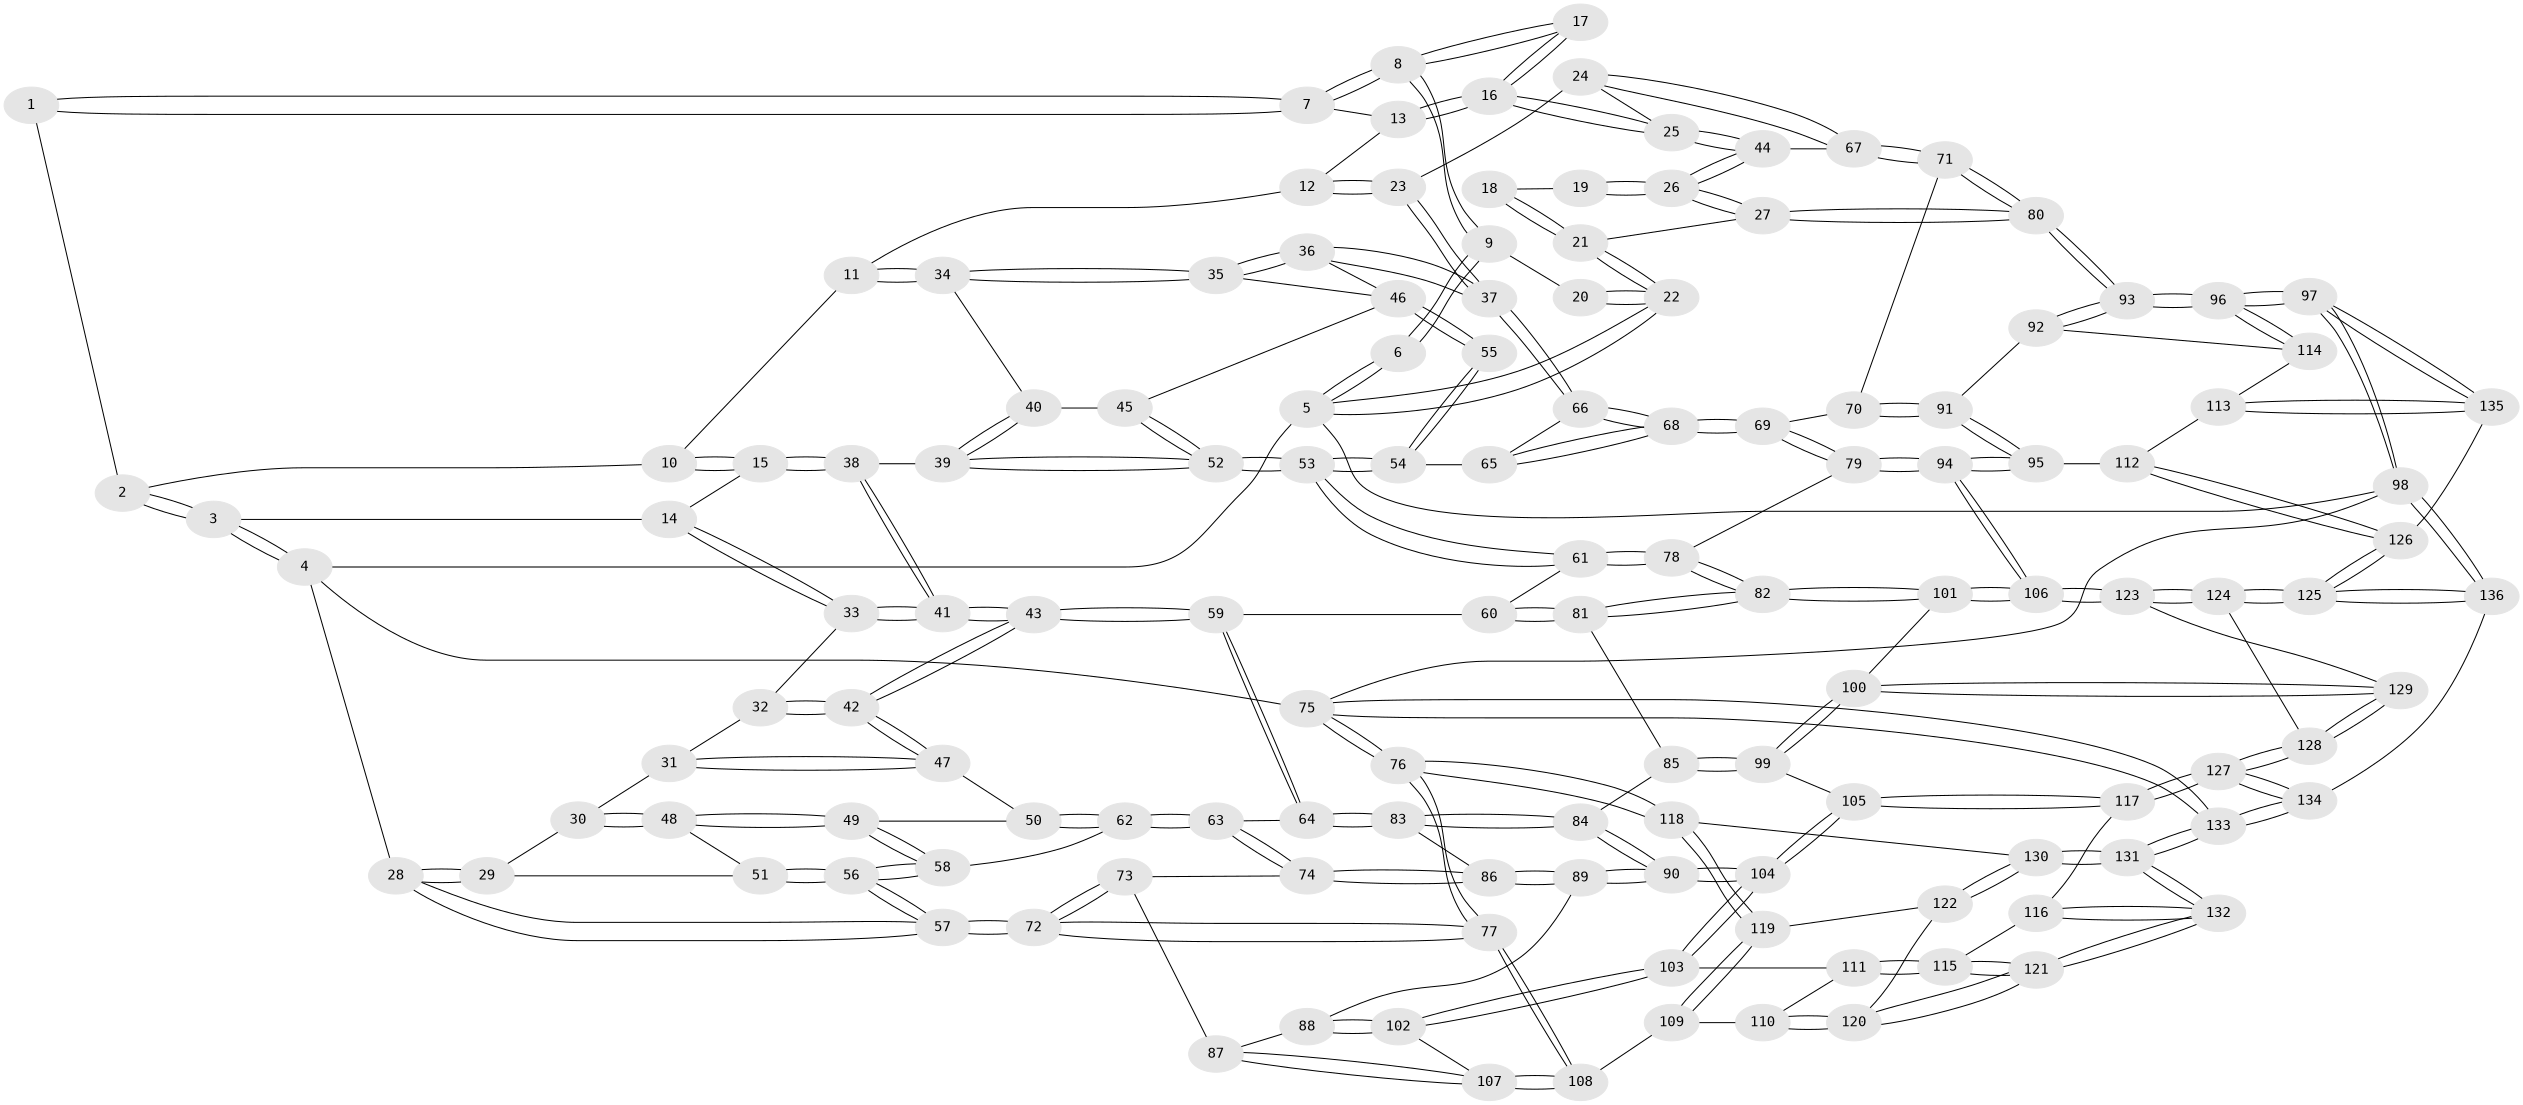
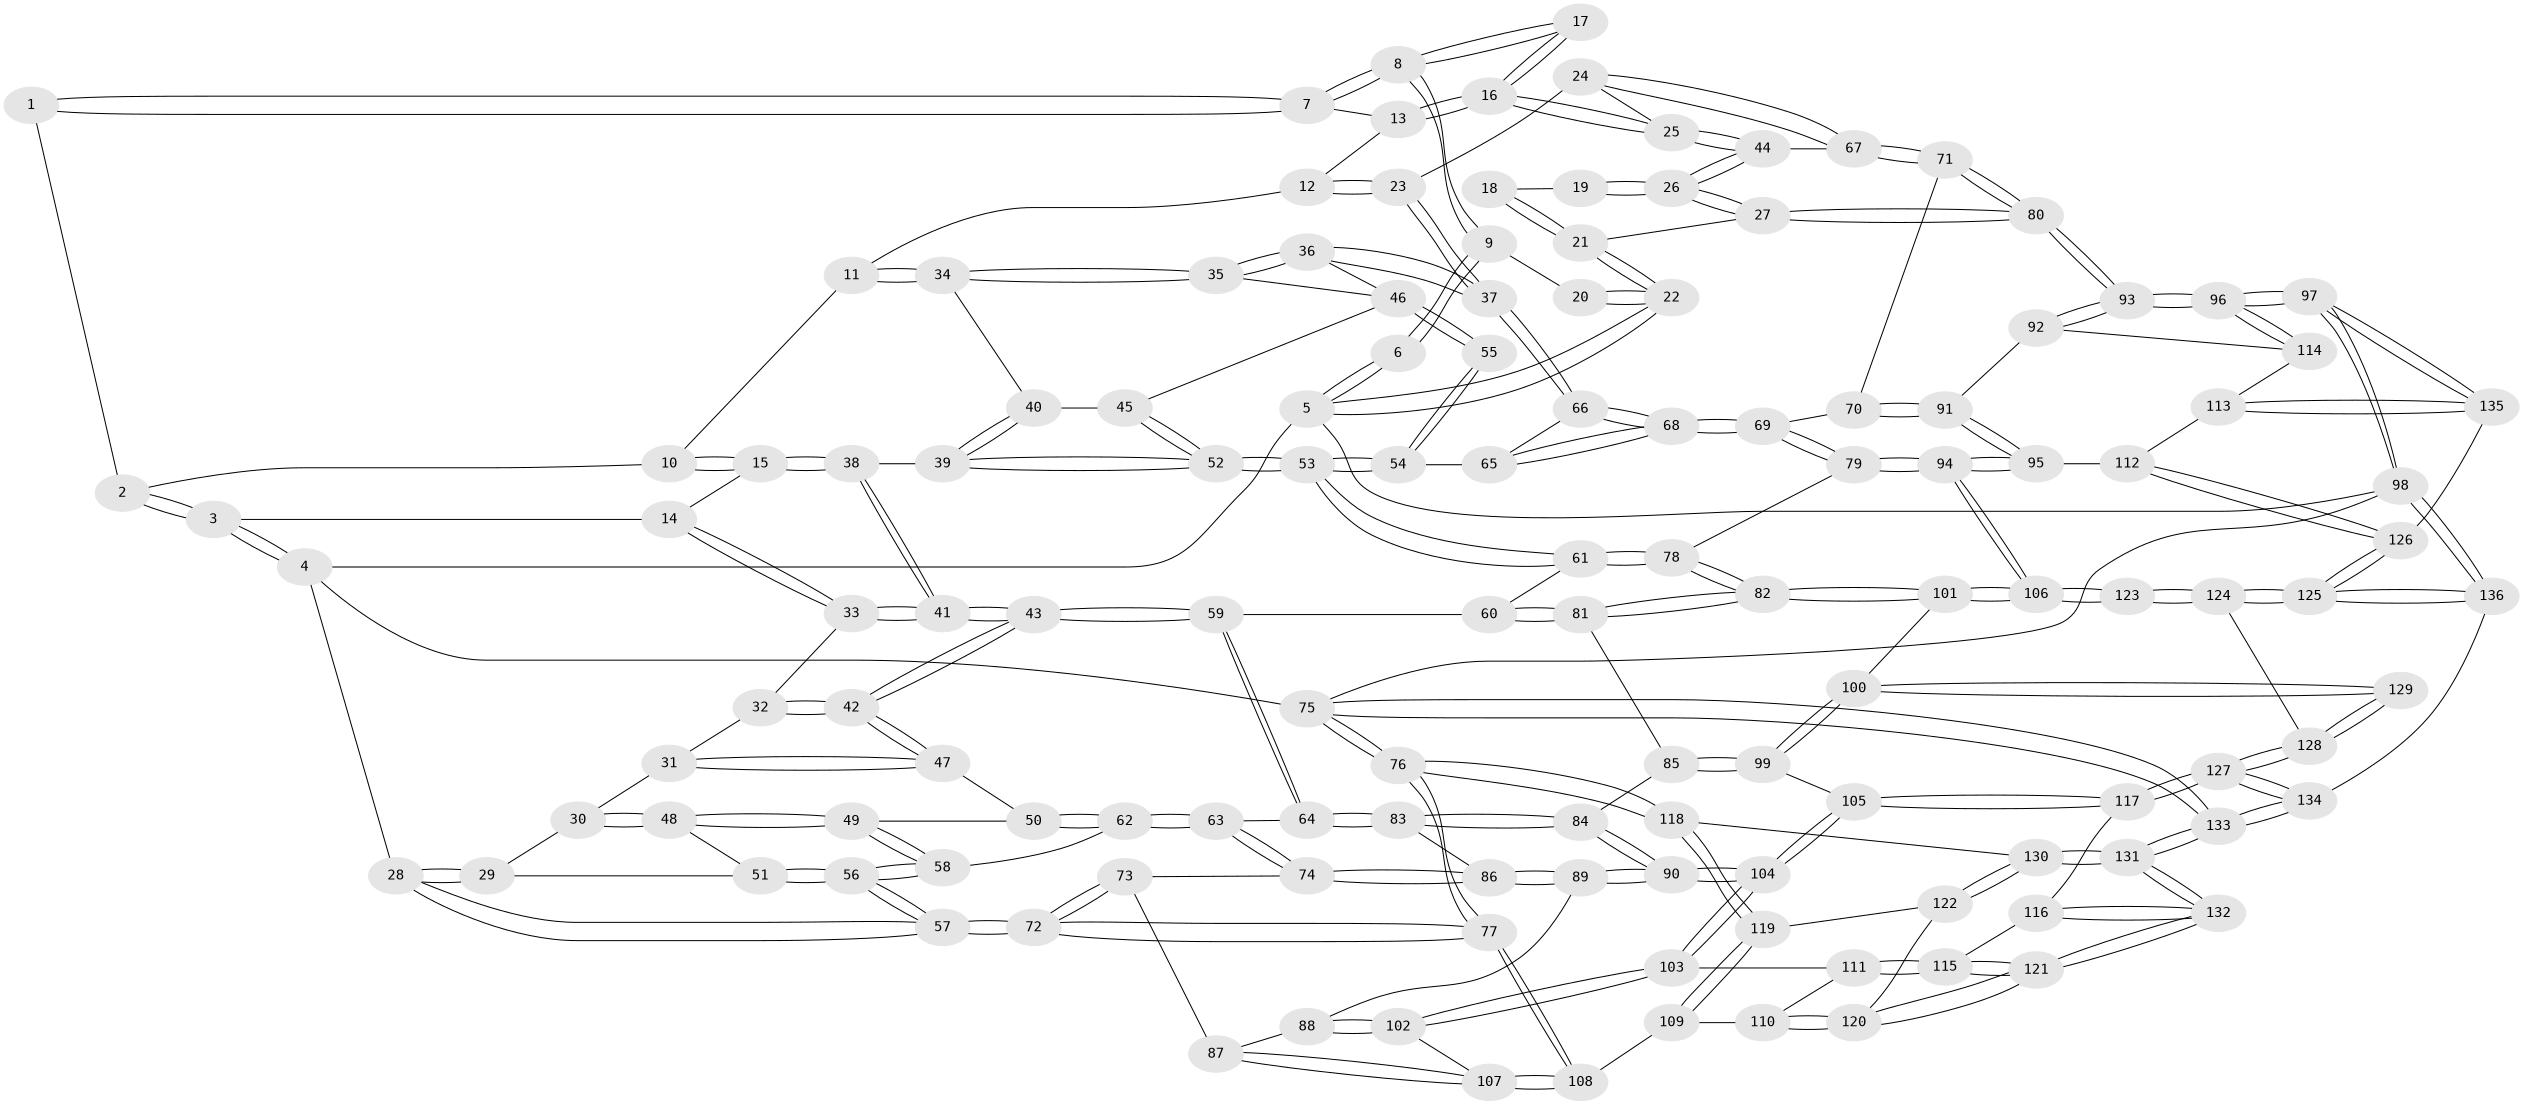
(2263, 646) -> none
